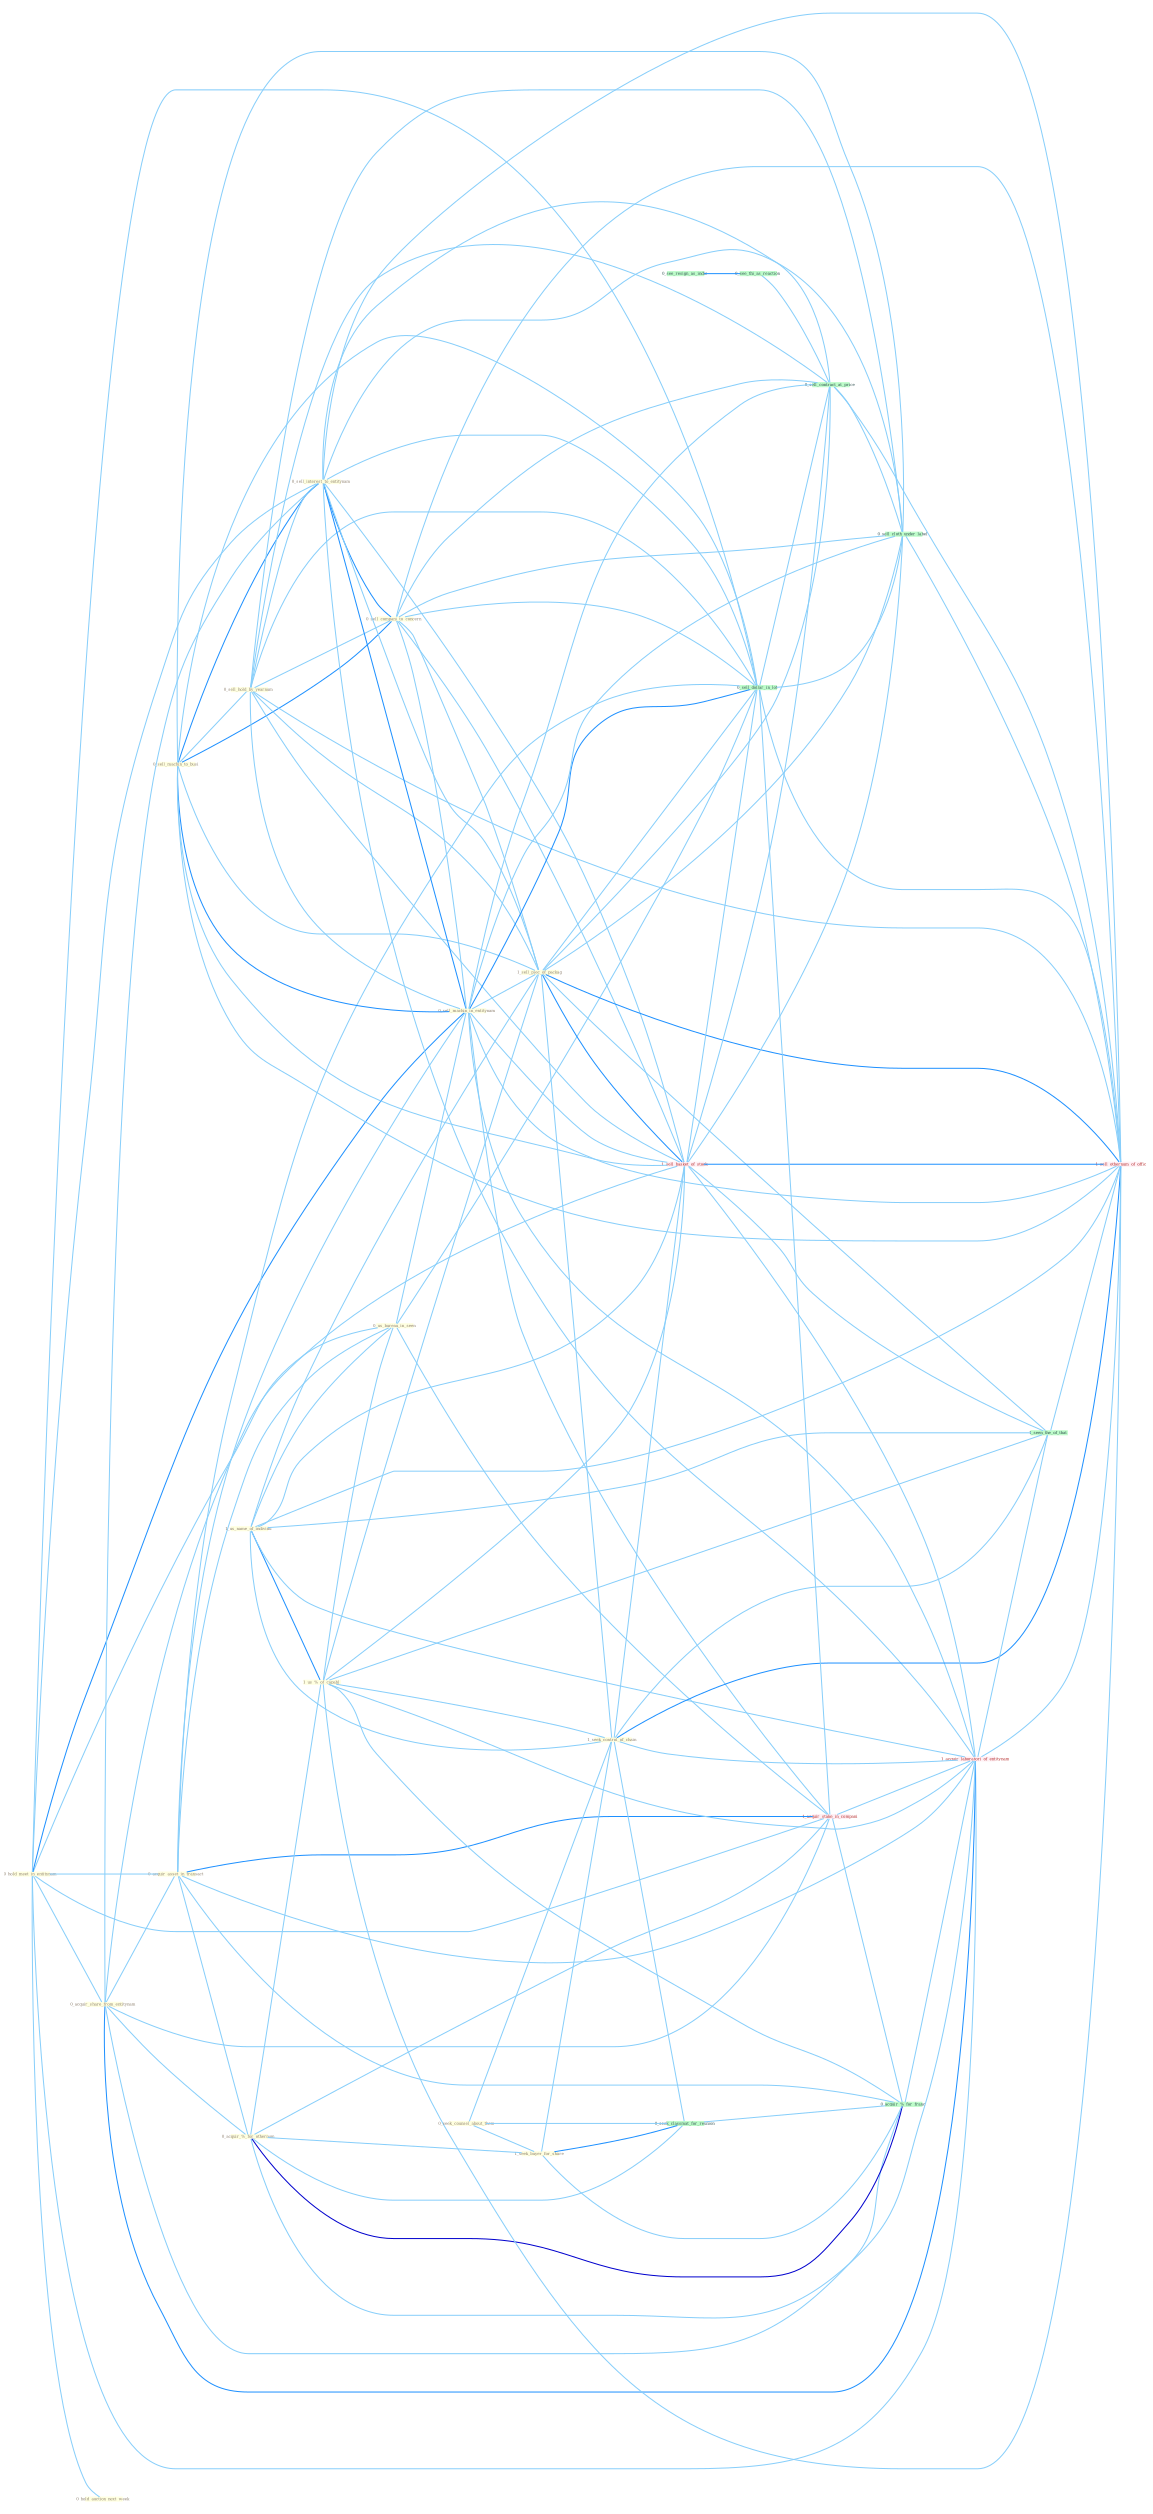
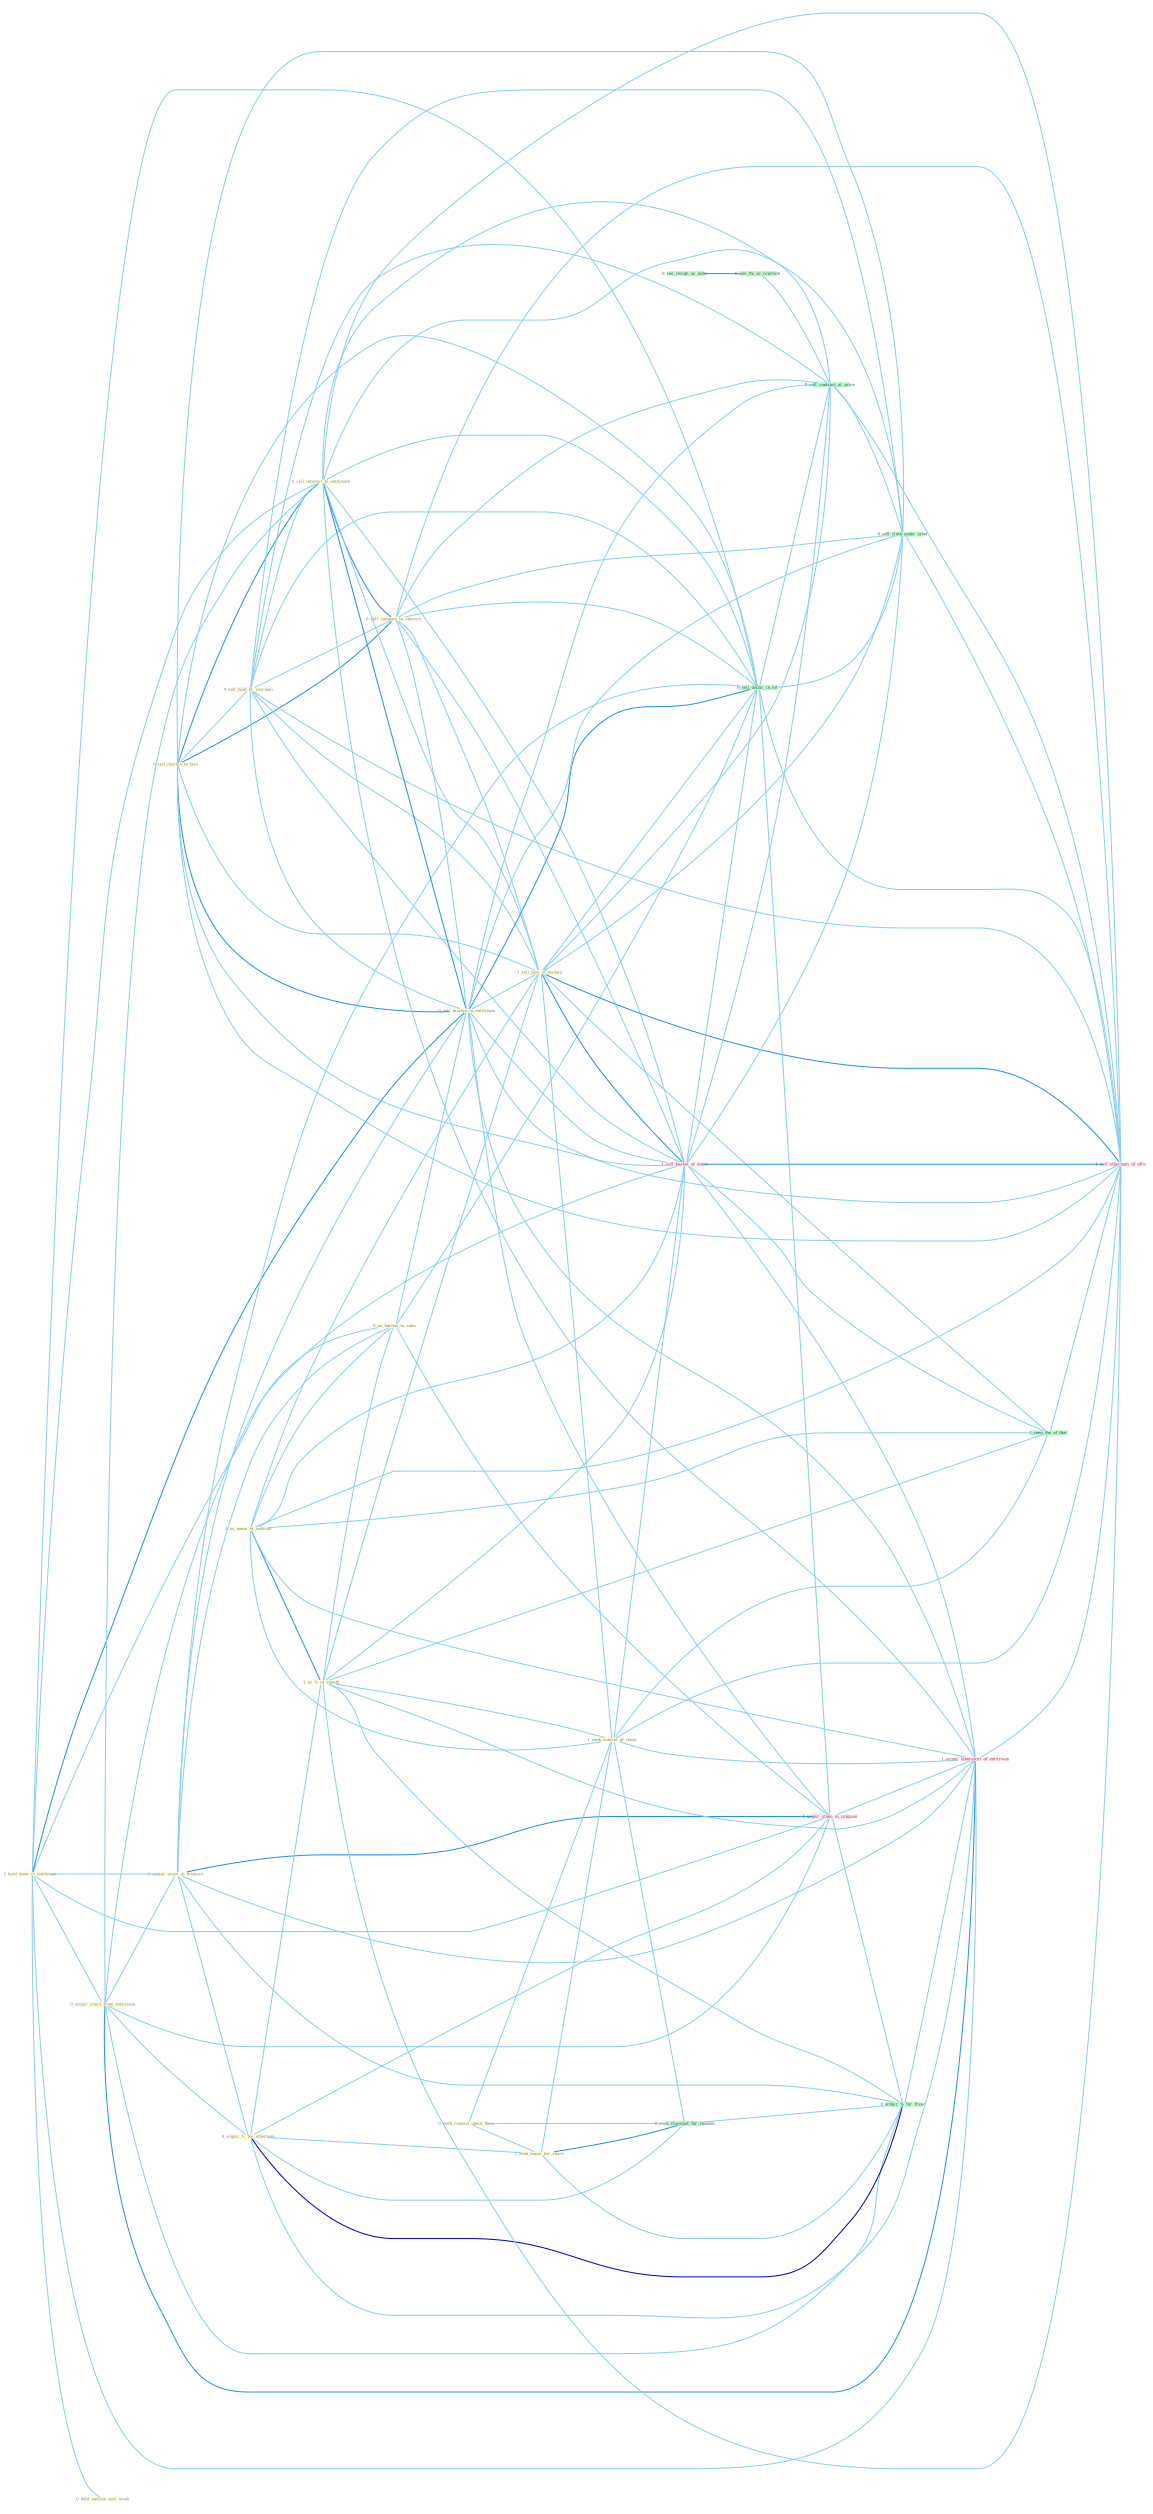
(1013, 1596) -> none
(1034, 1611) -> (1034, 1611)
